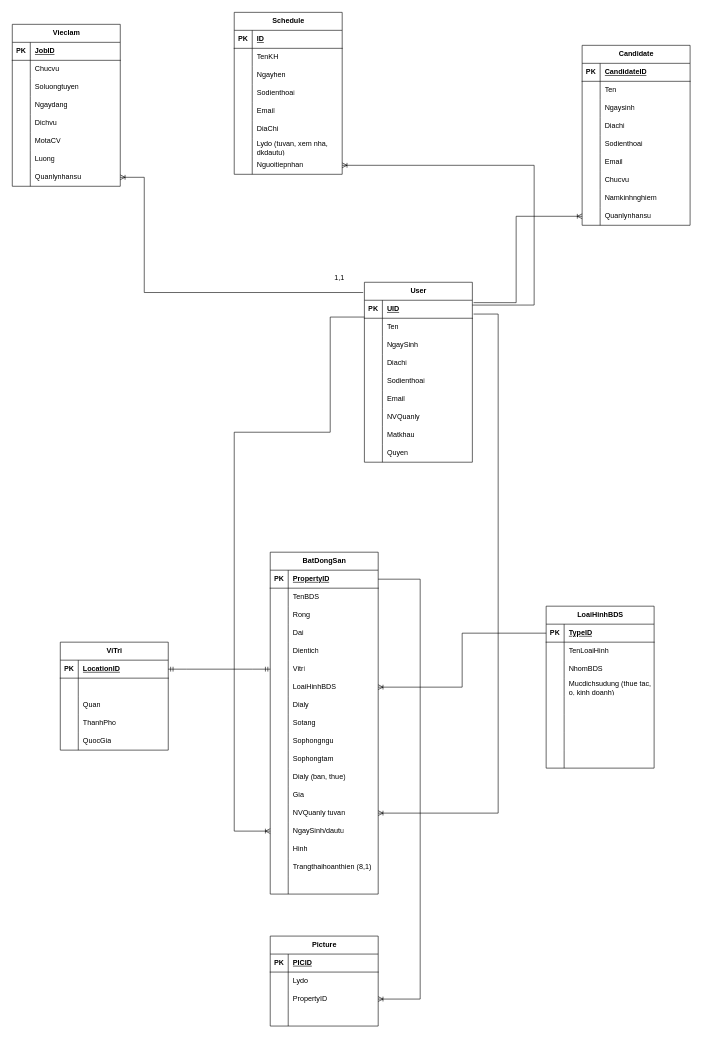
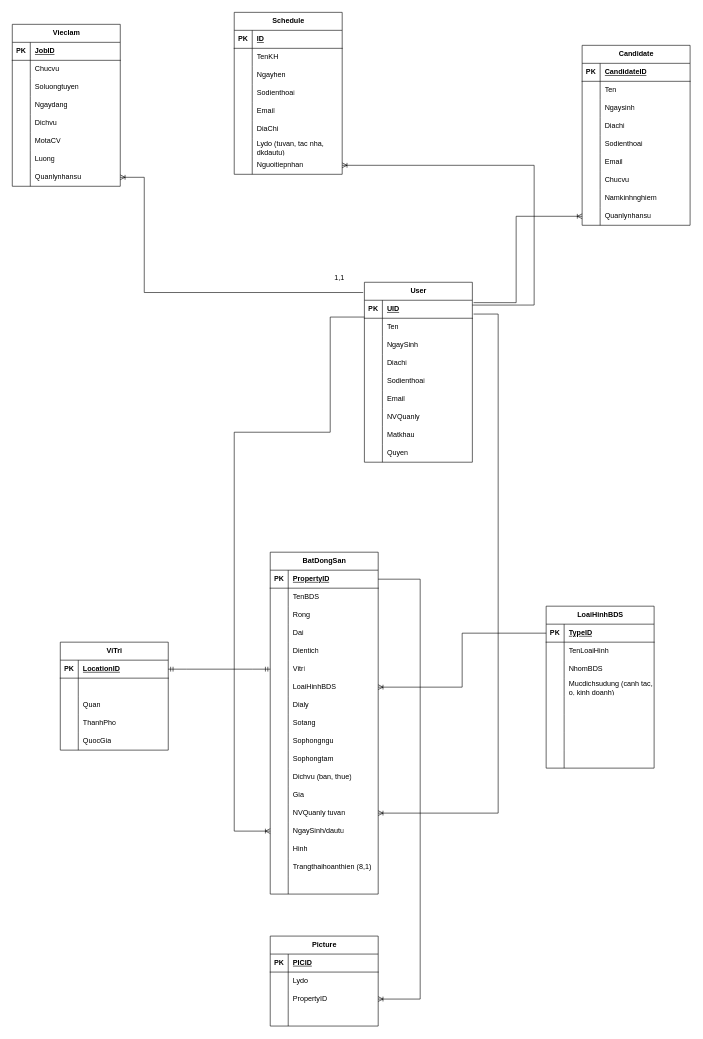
(300, 147) -> (300, 147)
(612, 687) -> (612, 687)
(323, 777) -> (326, 777)
